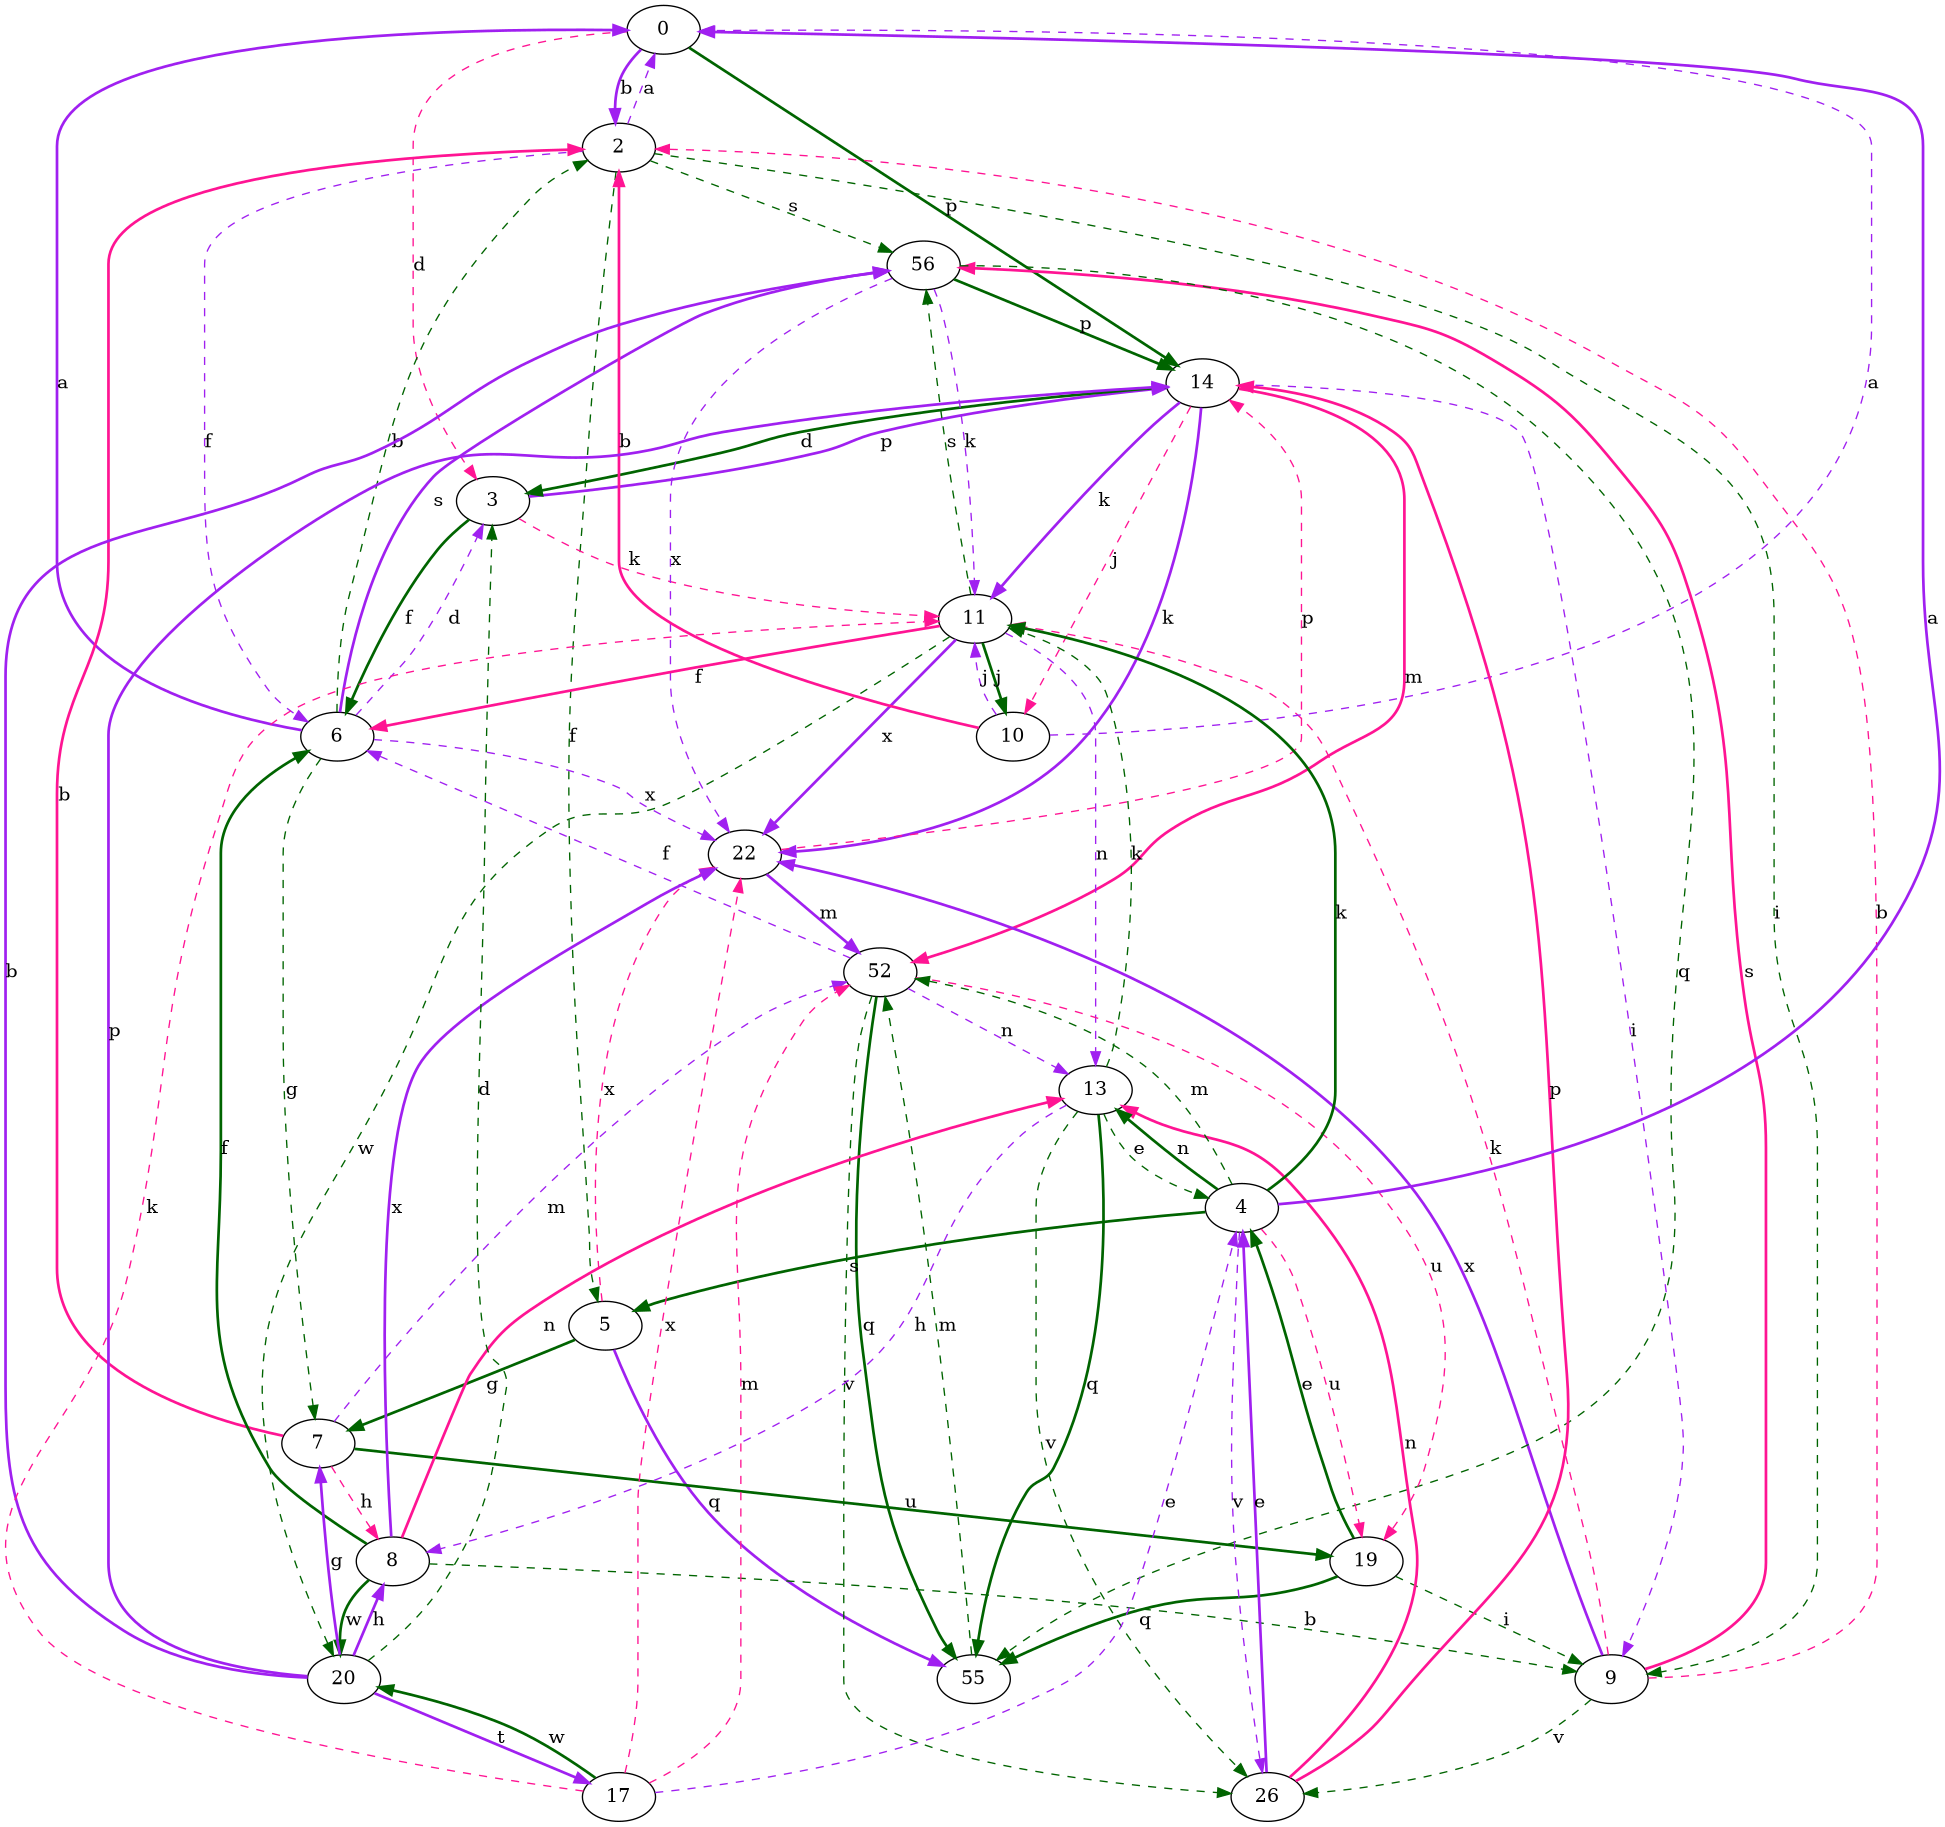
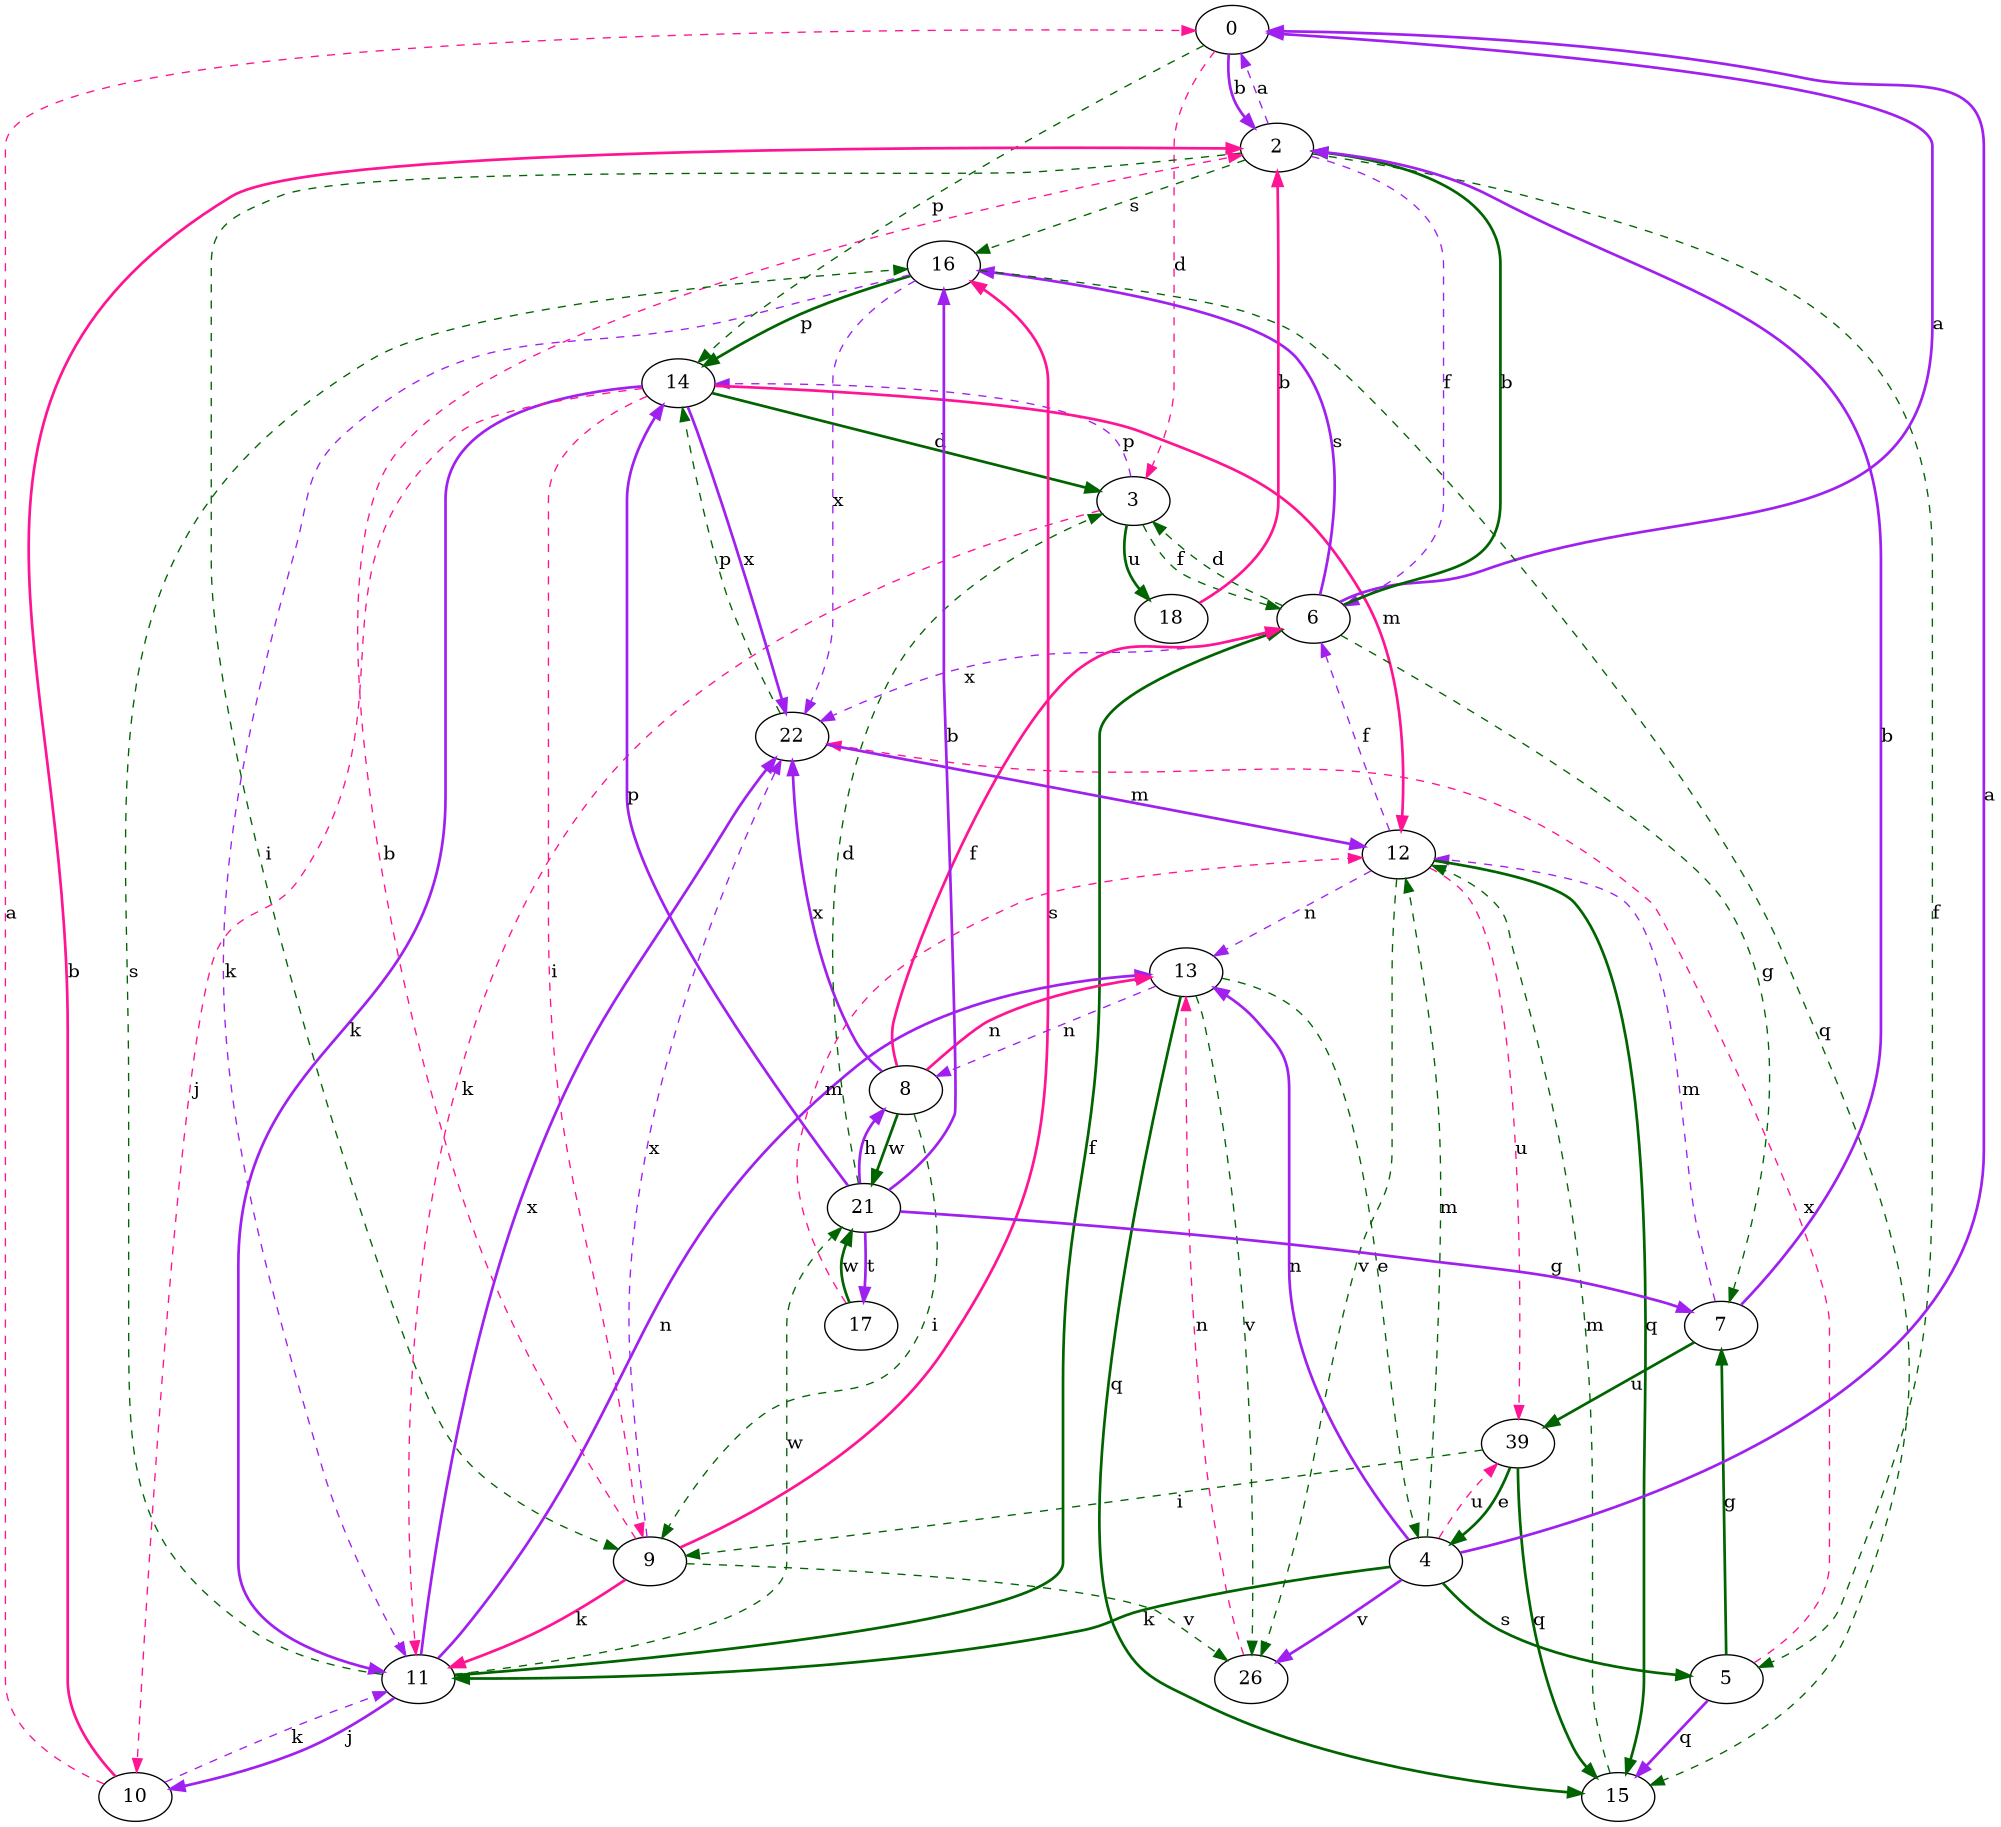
(1872, 148) -> (5, 390)
(939, 210) -> (948, 187)
(924, 265) -> (944, 265)
(397, 411) -> (1500, 373)
(842, 445) -> (947, 392)
(401, 603) -> (1194, 580)
(1168, 619) -> (750, 560)
none -> (1171, 619)
(426, 632) -> (1219, 574)
(85, 671) -> (1881, 580)
(992, 671) -> (294, 1754)
(649, 676) -> (1064, 1360)
(985, 678) -> (297, 1738)
(1221, 780) -> (720, 572)
(1096, 822) -> (709, 1223)
(1130, 827) -> none
(1610, 896) -> (549, 940)
(880, 972) -> (1399, 854)
(1448, 1032) -> (547, 1627)
(1548, 1072) -> none
(1342, 1114) -> (648, 1145)
(153, 1139) -> none
(1172, 1155) -> (1289, 1270)
(221, 1164) -> (1010, 755)
(921, 1326) -> (1070, 1031)
(661, 1330) -> none
(1395, 1401) -> (1195, 1335)
(1232, 1496) -> (1346, 1618)
(350, 1497) -> none
(1255, 1509) -> none
(1366, 1561) -> (1518, 1444)
(1311, 1620) -> (935, 1326)
(1086, 1668) -> none
(344, 1679) -> (864, 1208)
(974, 1679) -> (1618, 1797)
